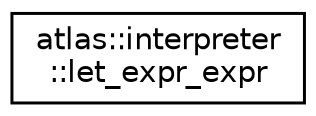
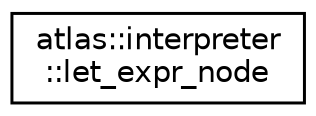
(158, 58) -> (158, 58)
